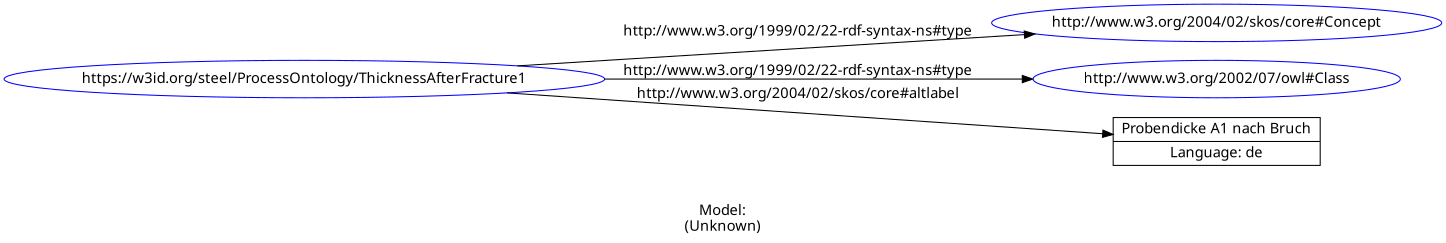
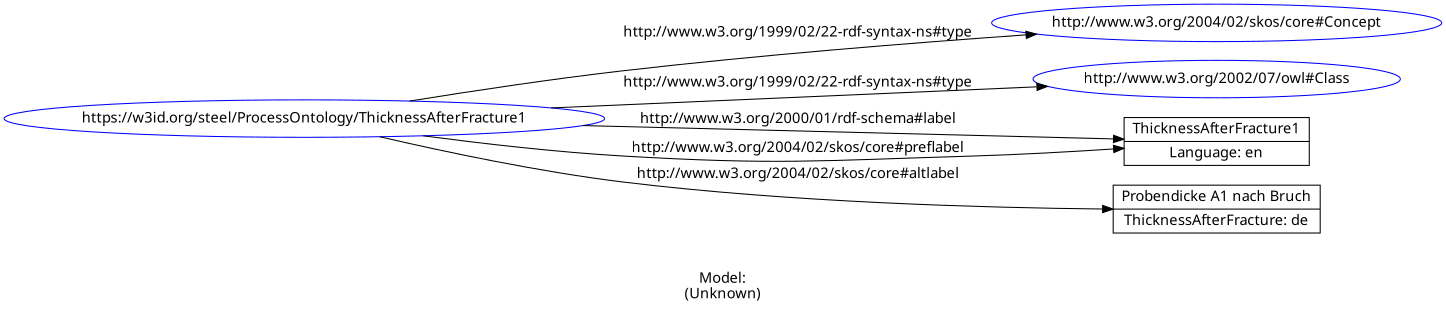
none -> (1217, 141)
(1217, 153) -> (1217, 221)
